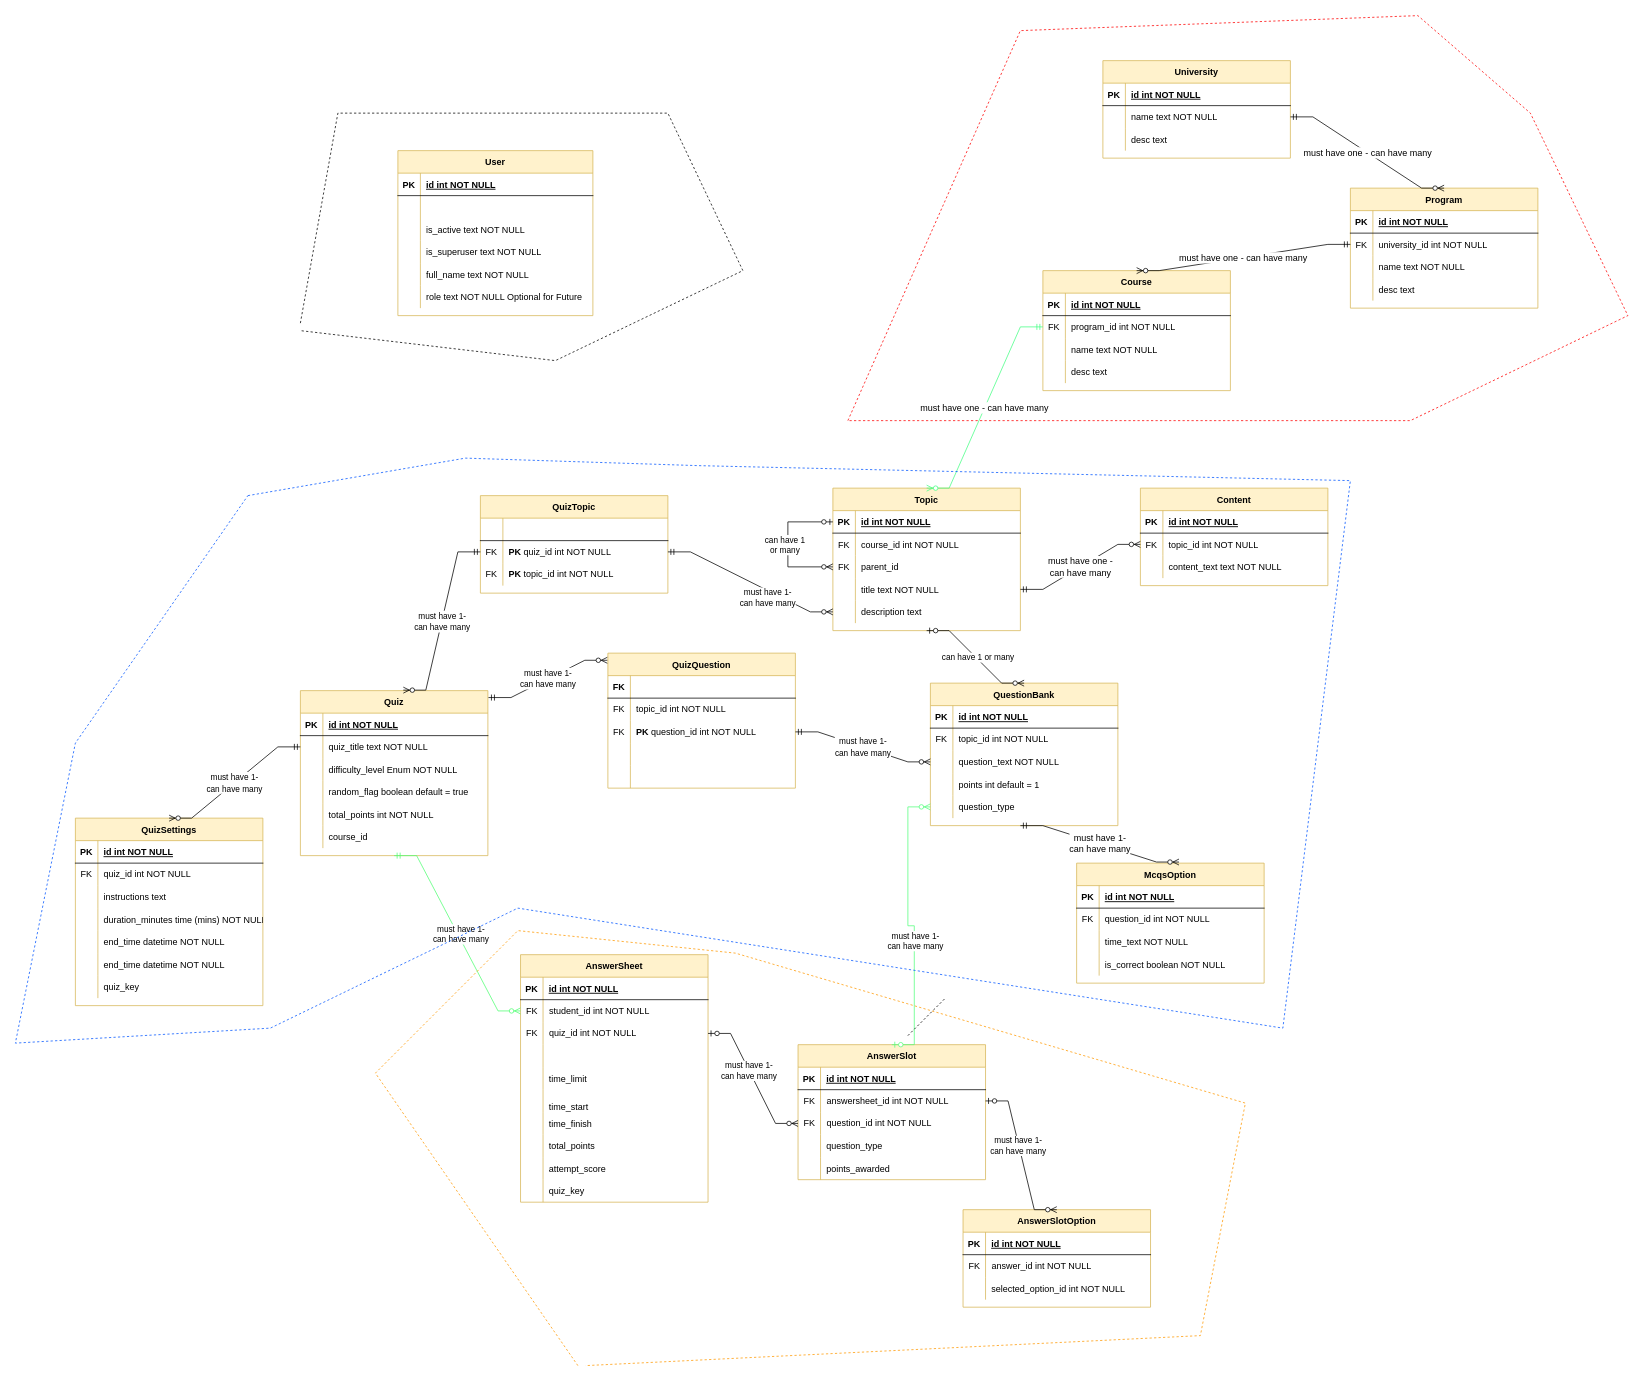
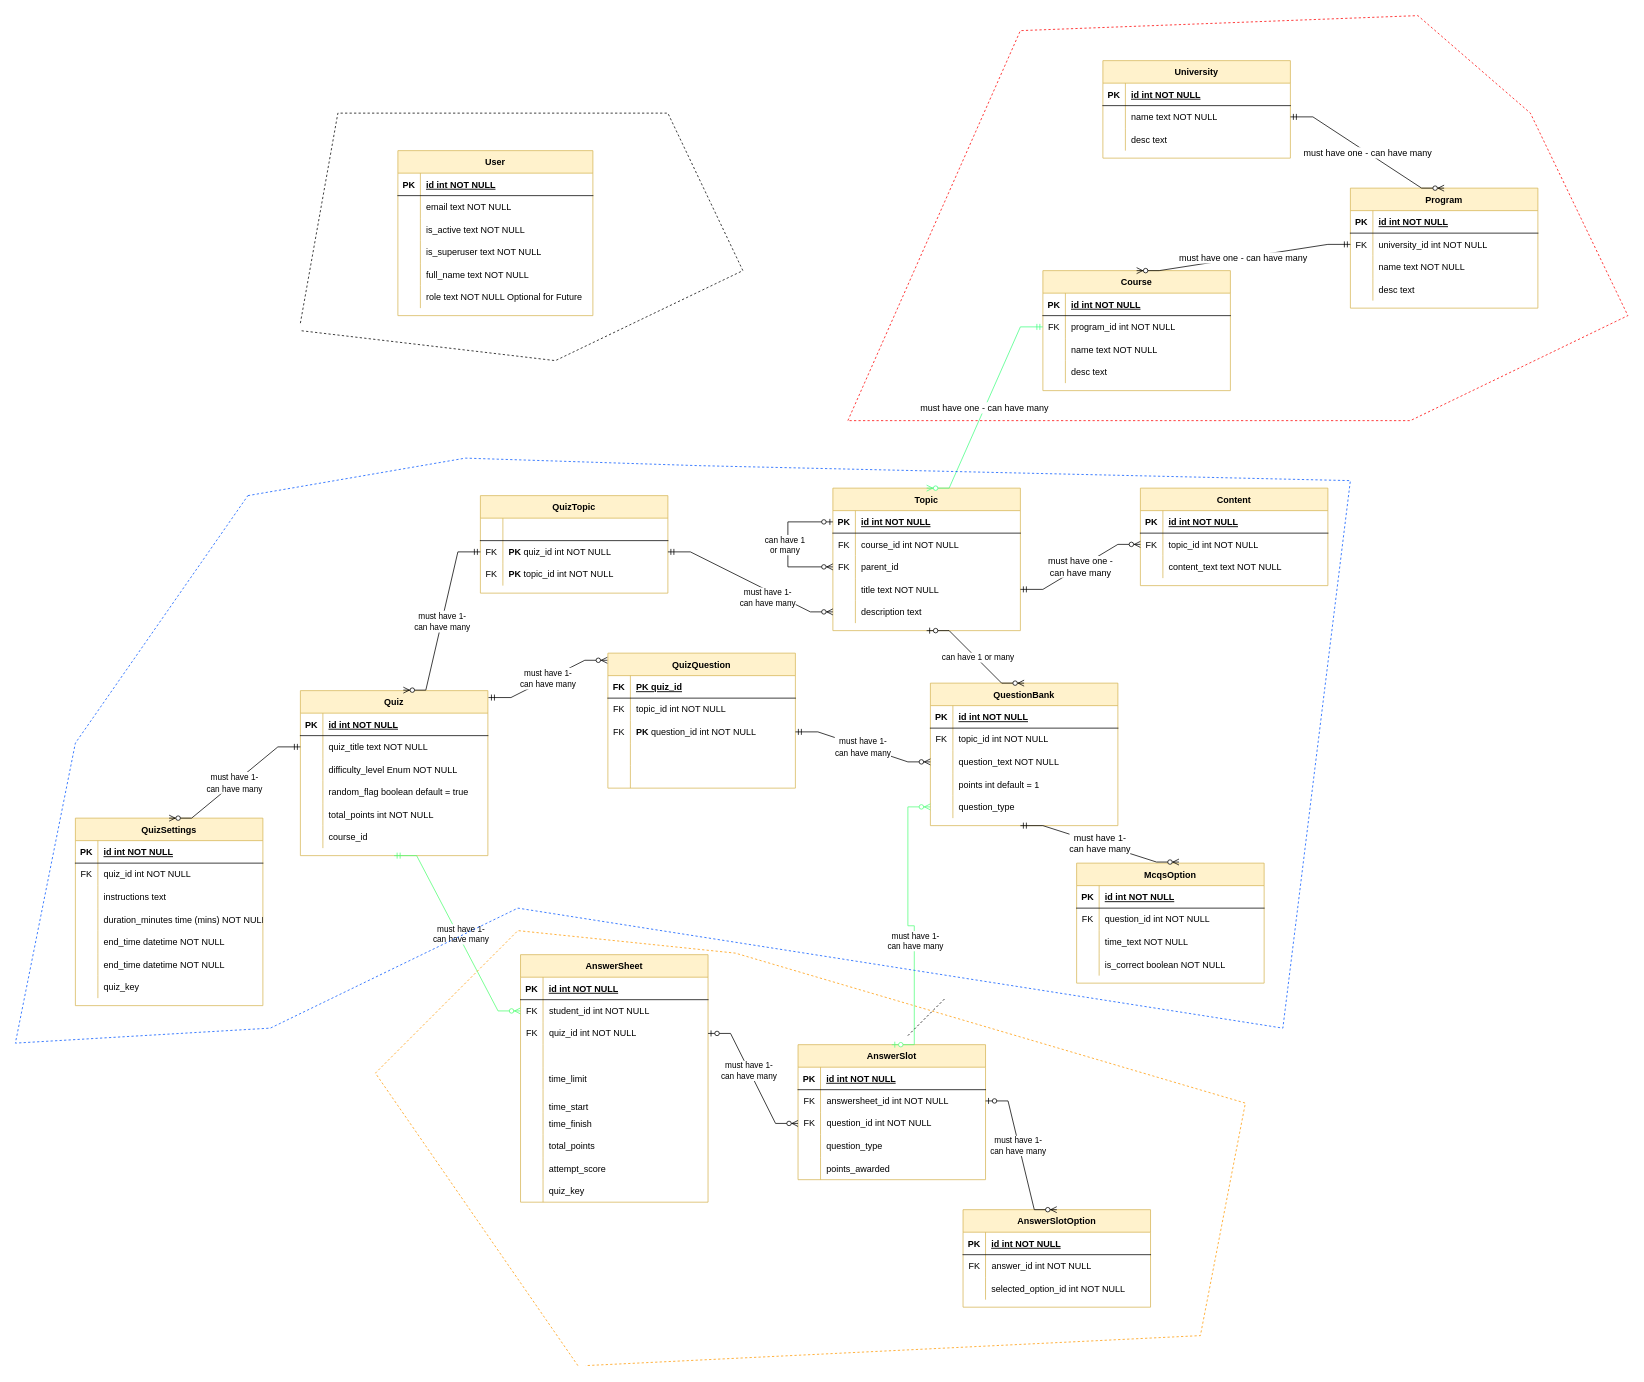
none -> (507, 207)
none -> (713, 687)
